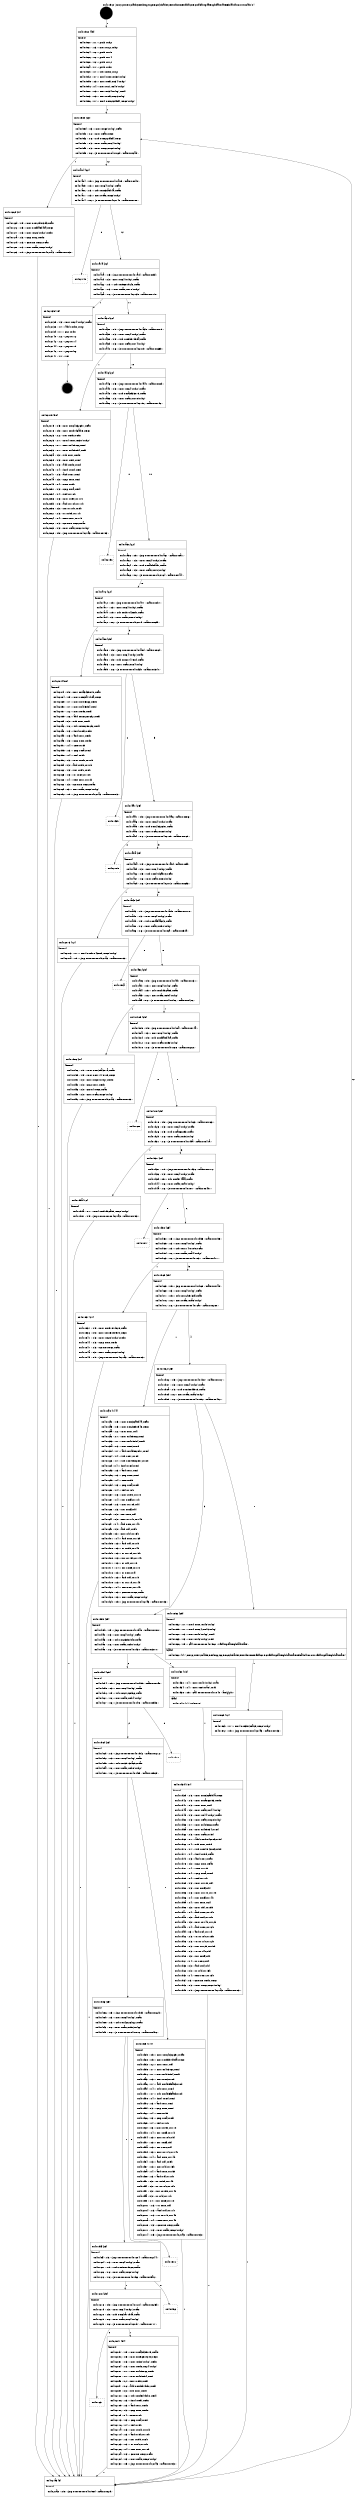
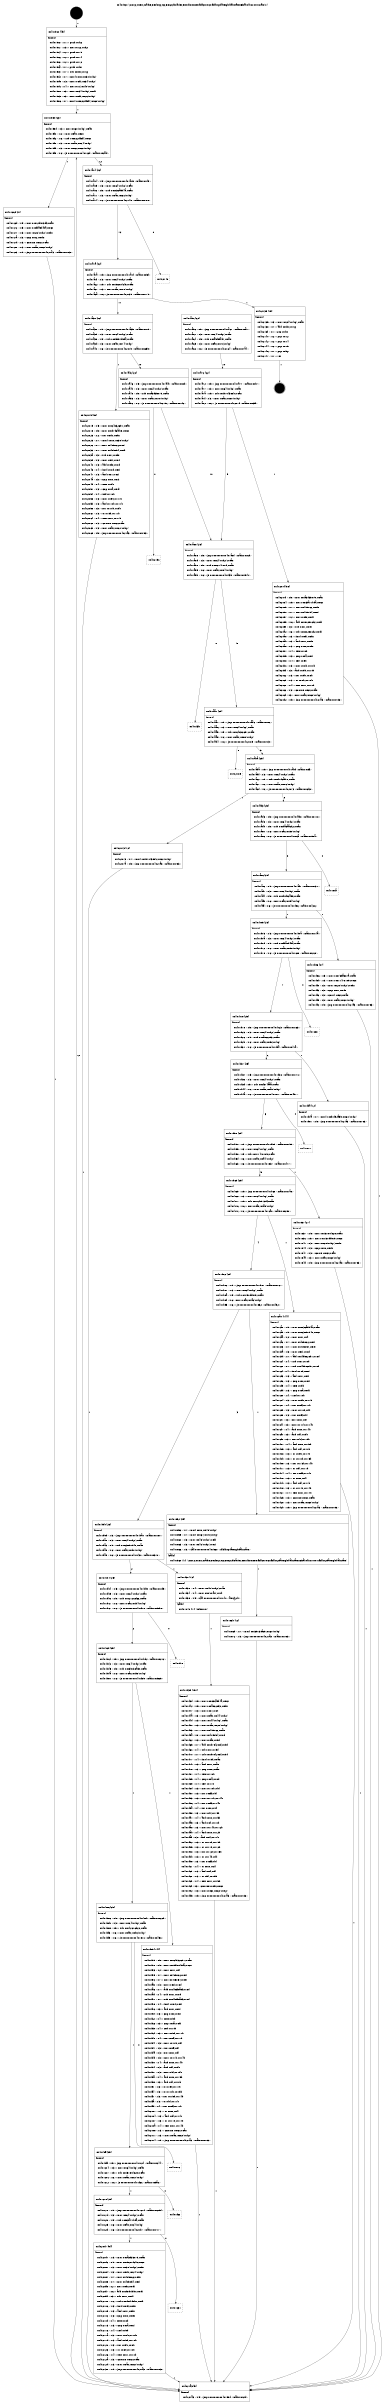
(141, 473) -> (186, 473)
